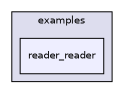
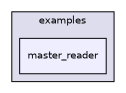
(62, 56) -> (63, 56)
